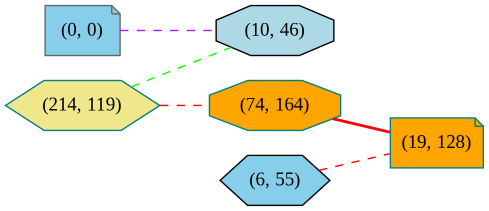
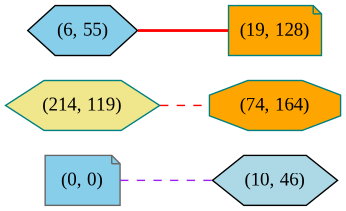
(275, 31) -> (275, 180)
(181, 67) -> none
(362, 125) -> none
(354, 162) -> (183, 31)
